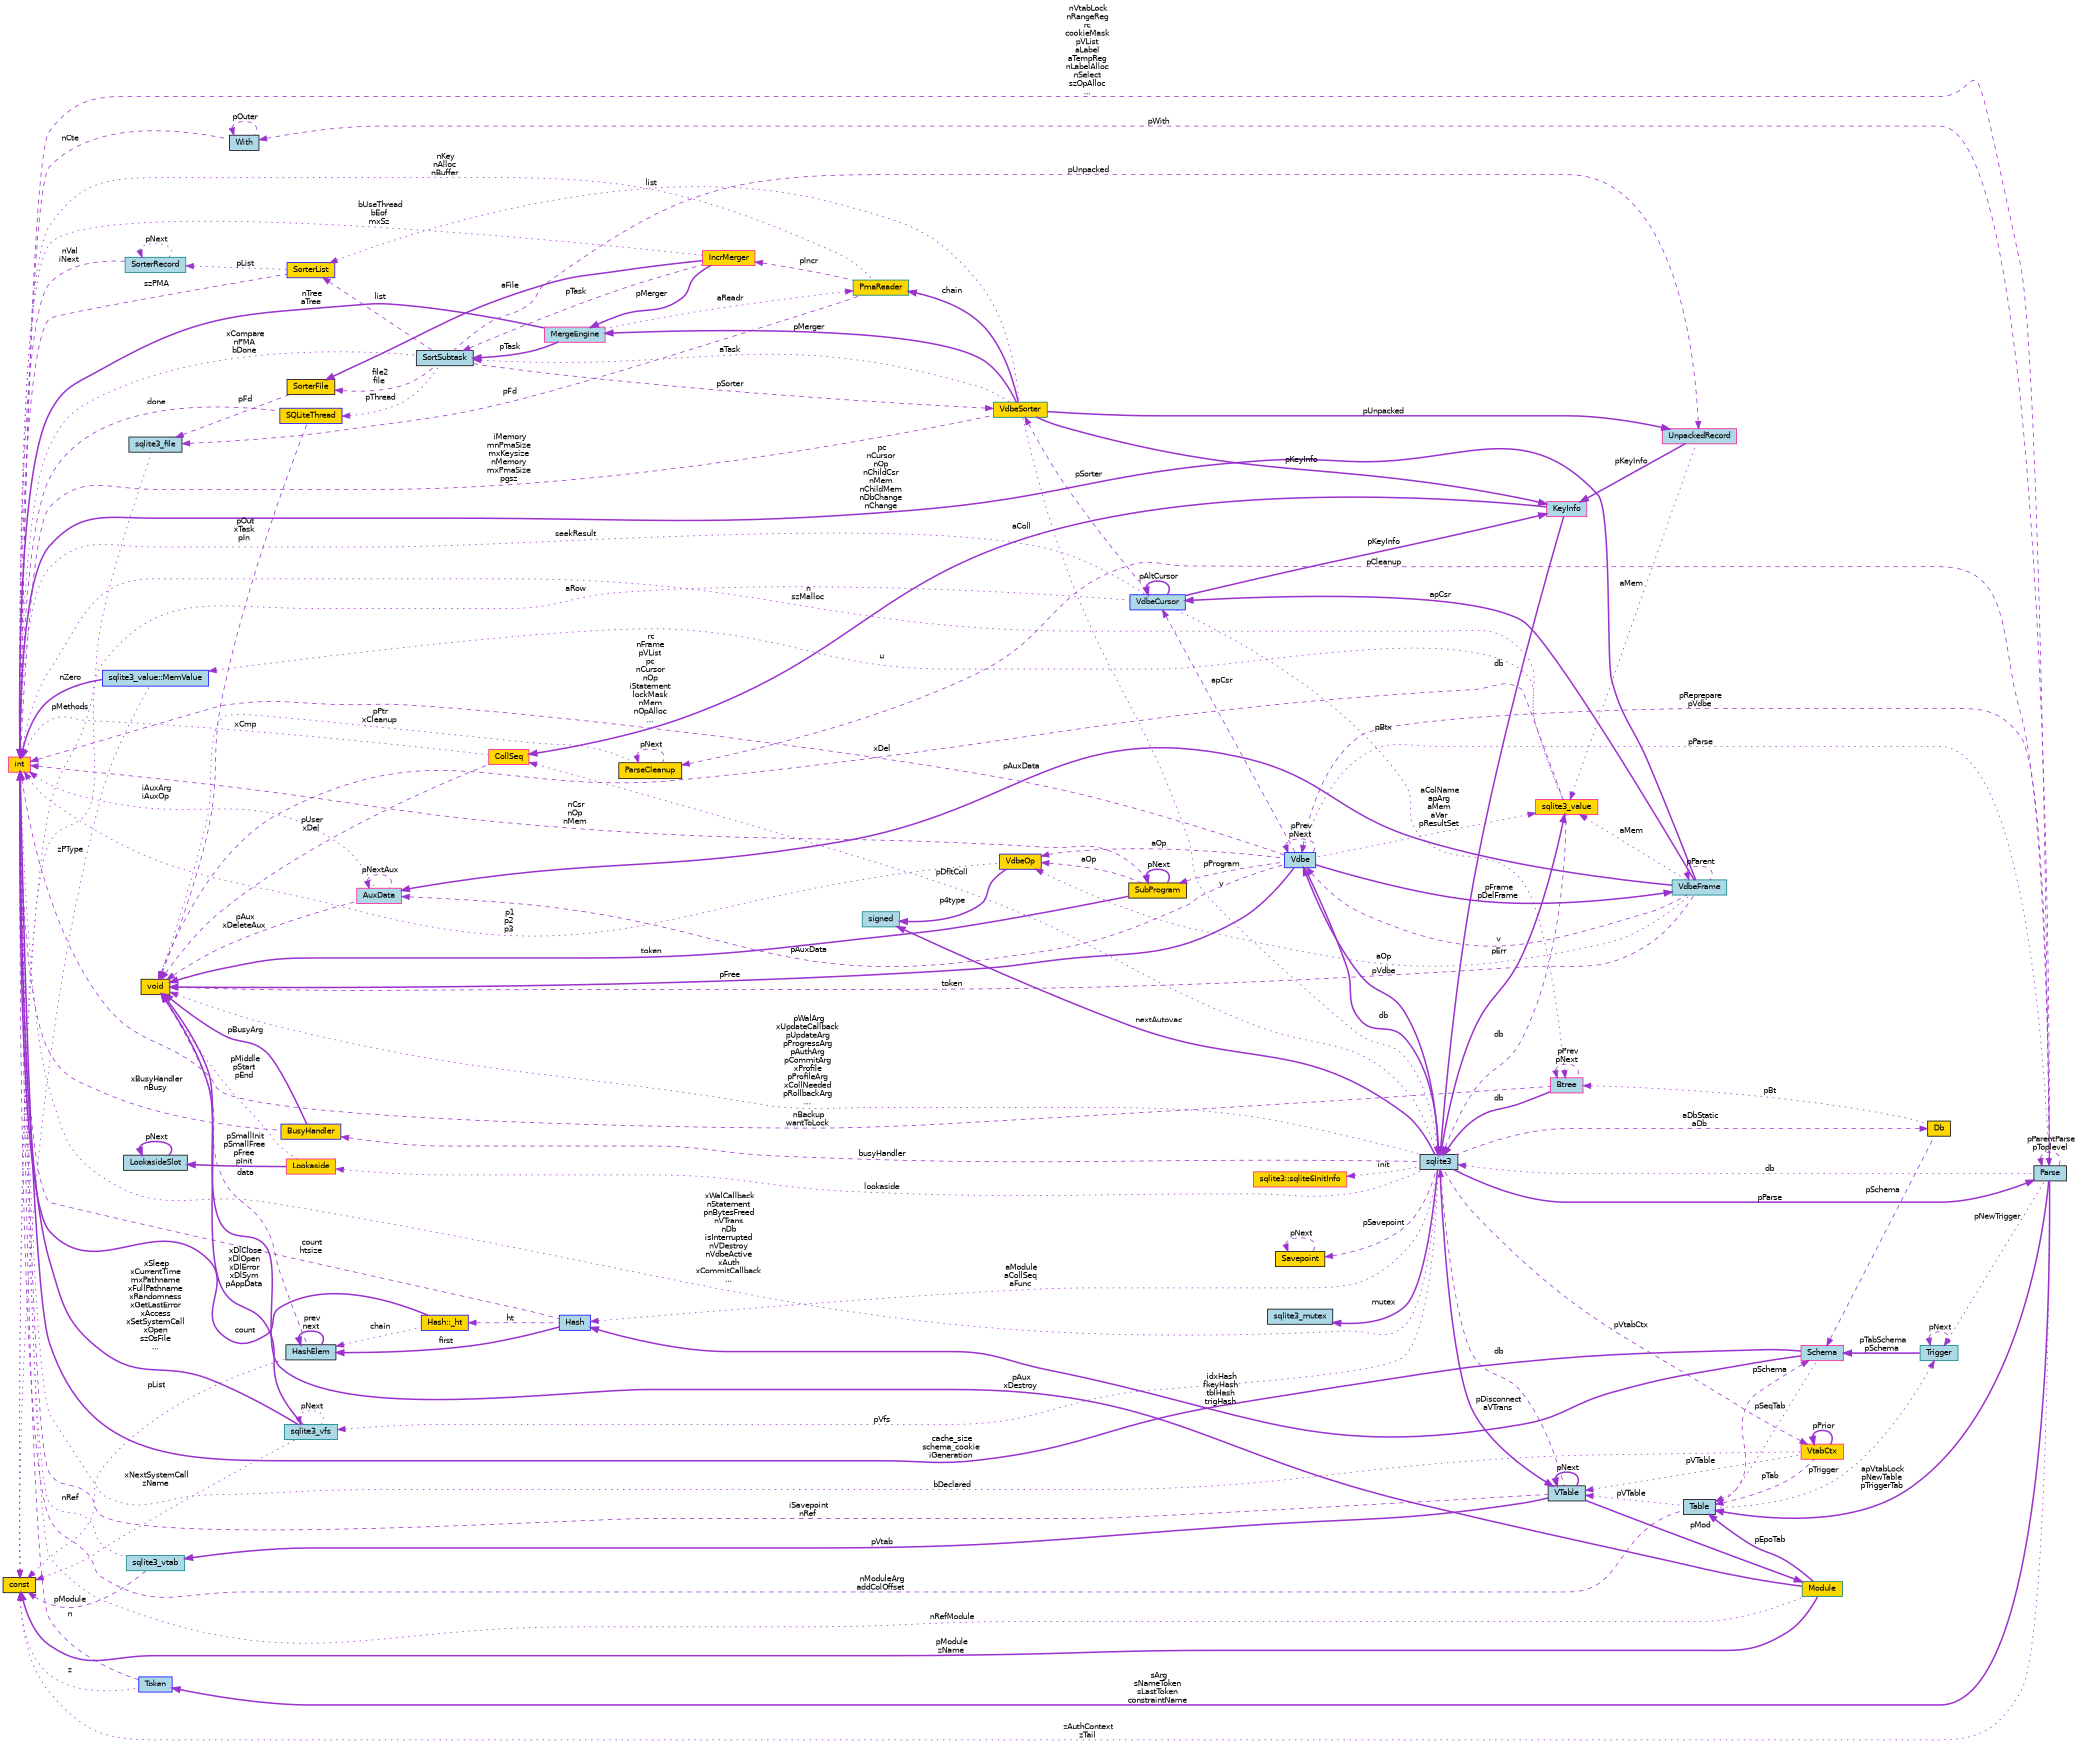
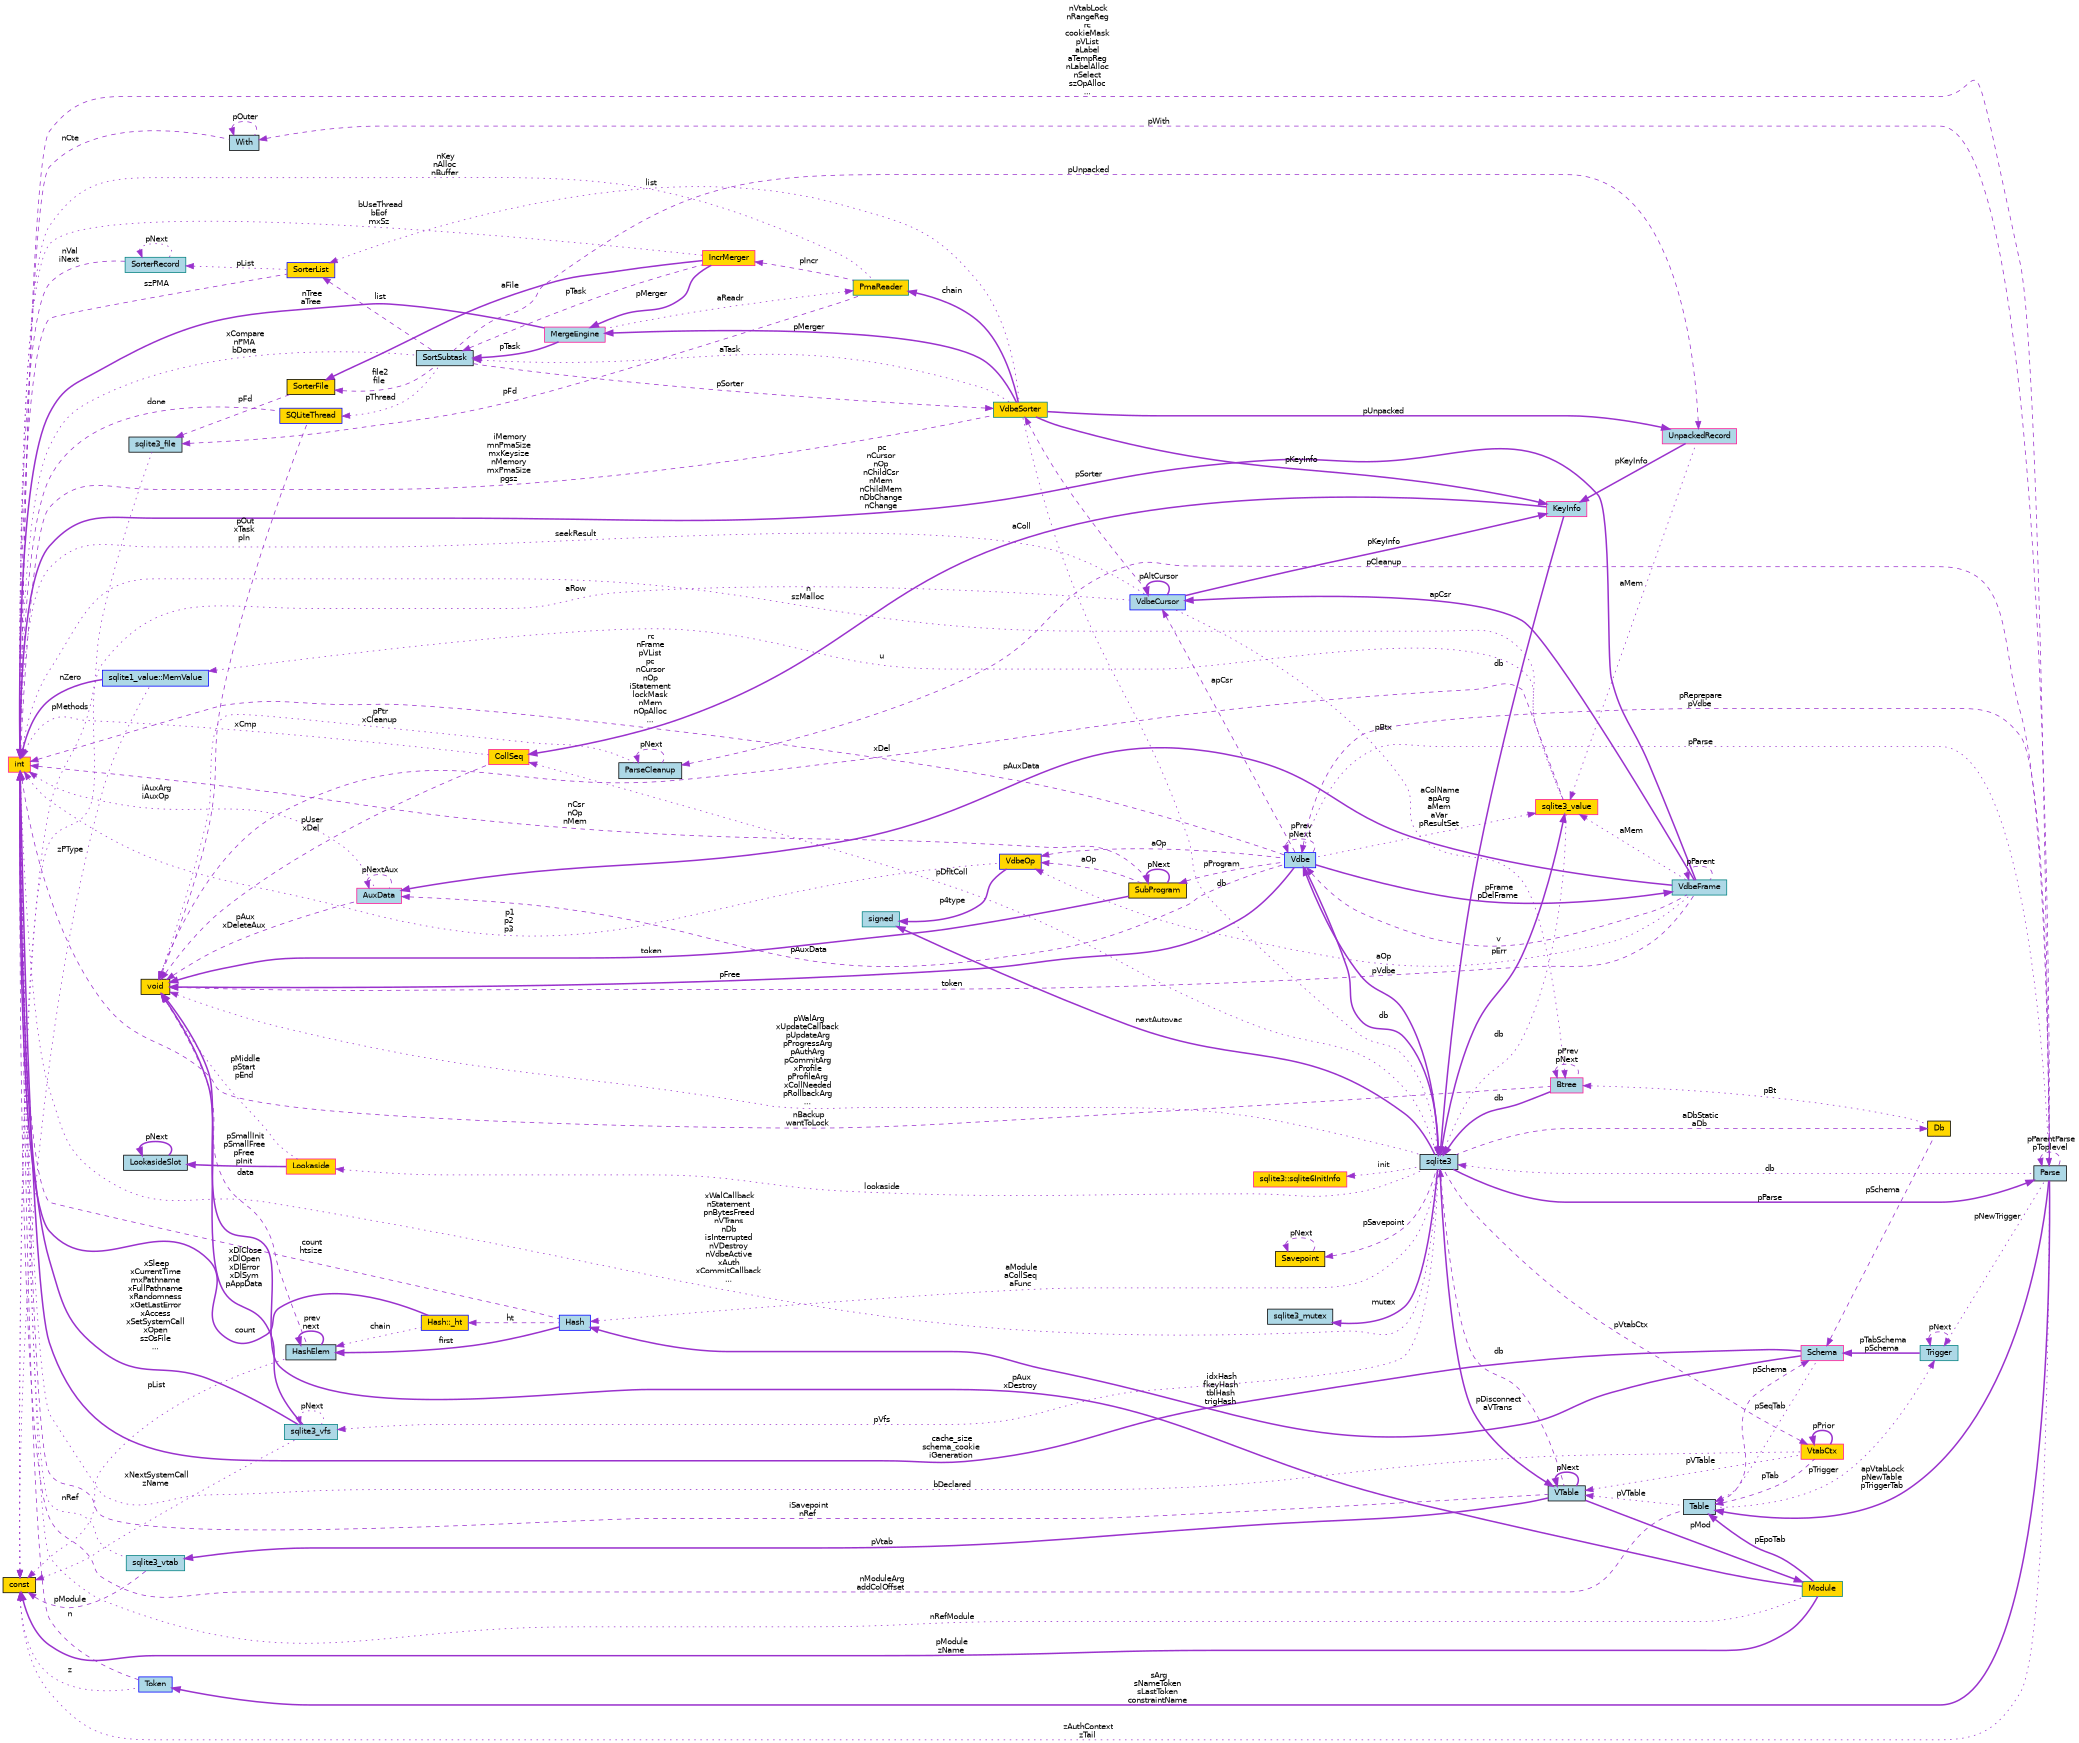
(155, 678) -> (155, 678)
(650, 771) -> (650, 771)
(1221, 884) -> (1221, 884)
(1540, 995) -> (1540, 995)
(311, 1132) -> none
